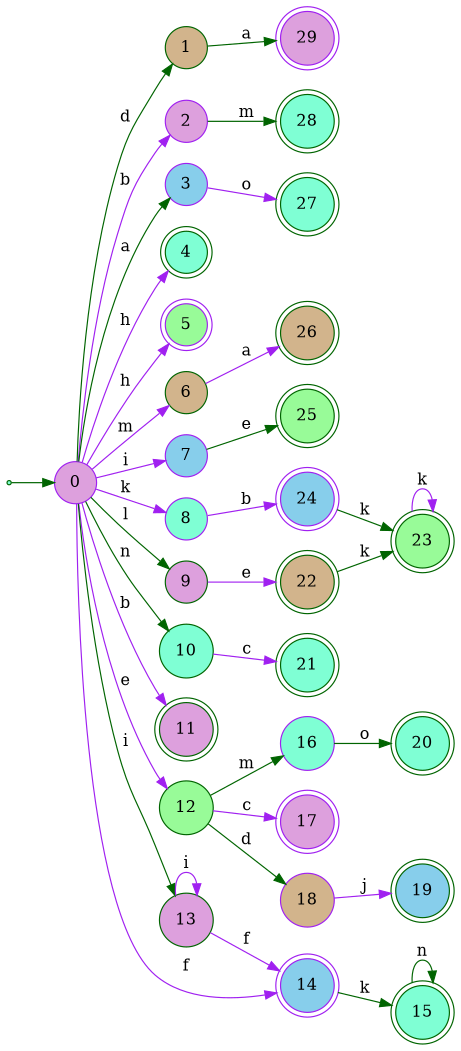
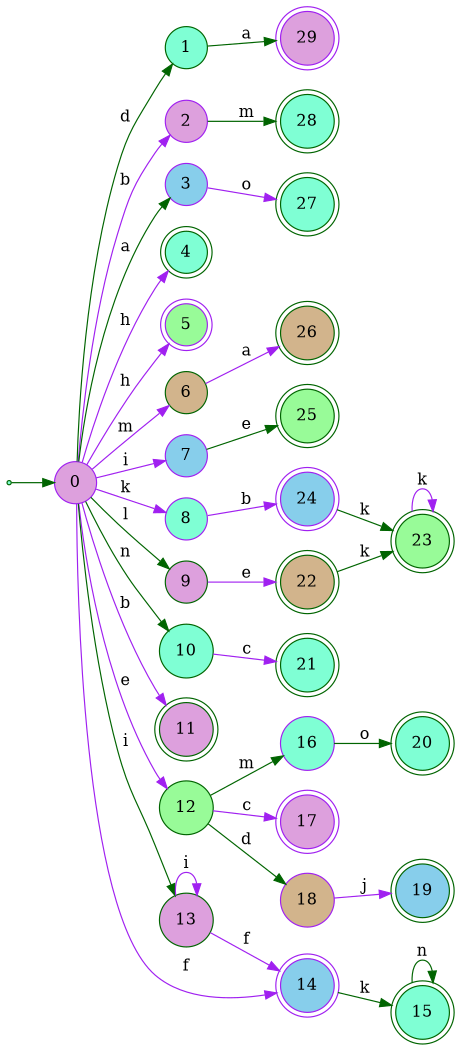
(186, 48) -> (186, 48)
